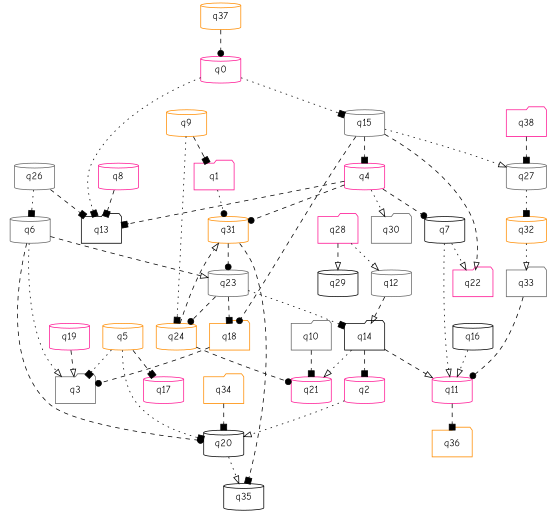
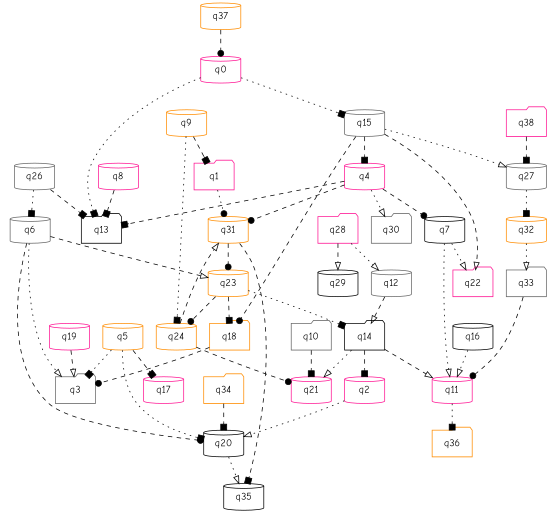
(228, 283) -> (228, 283)
(452, 413) -> (452, 413)
